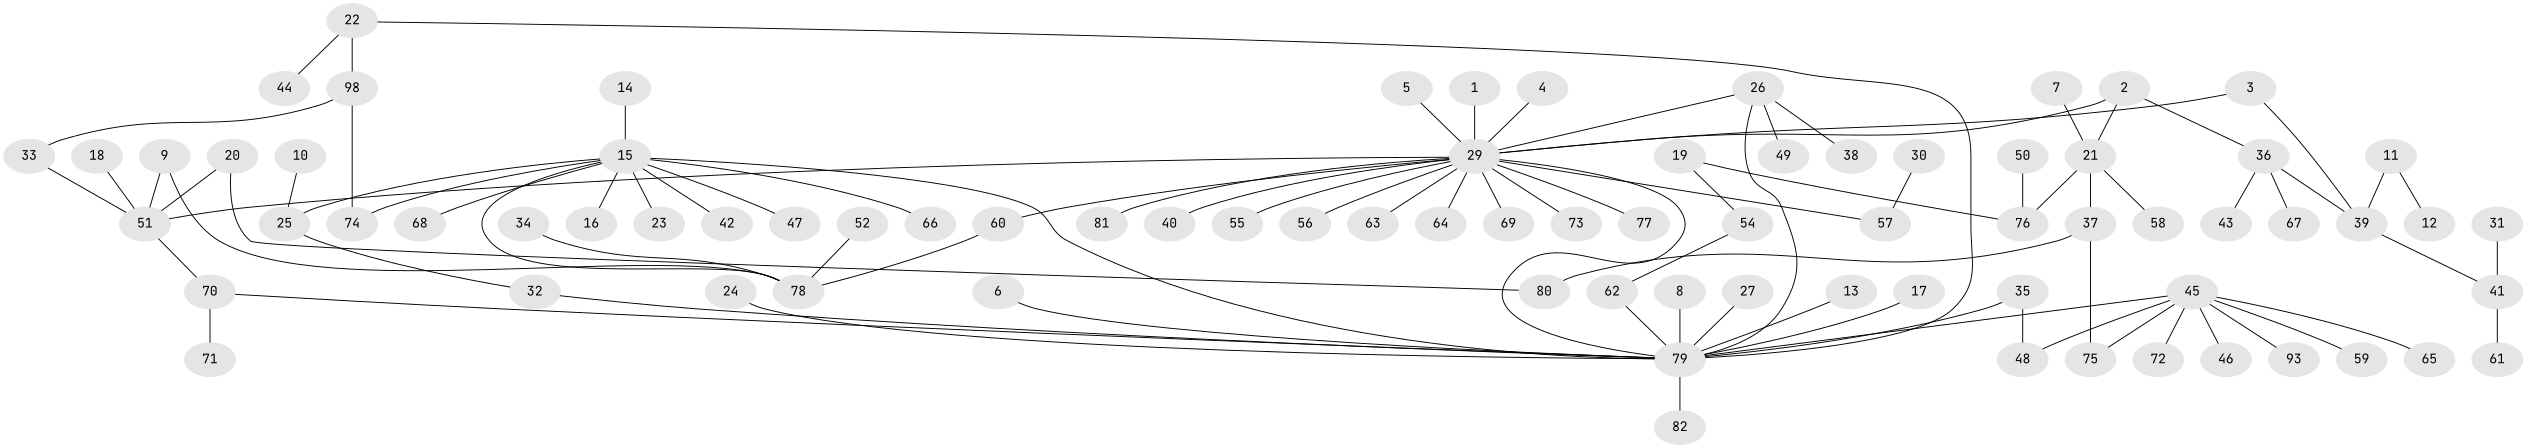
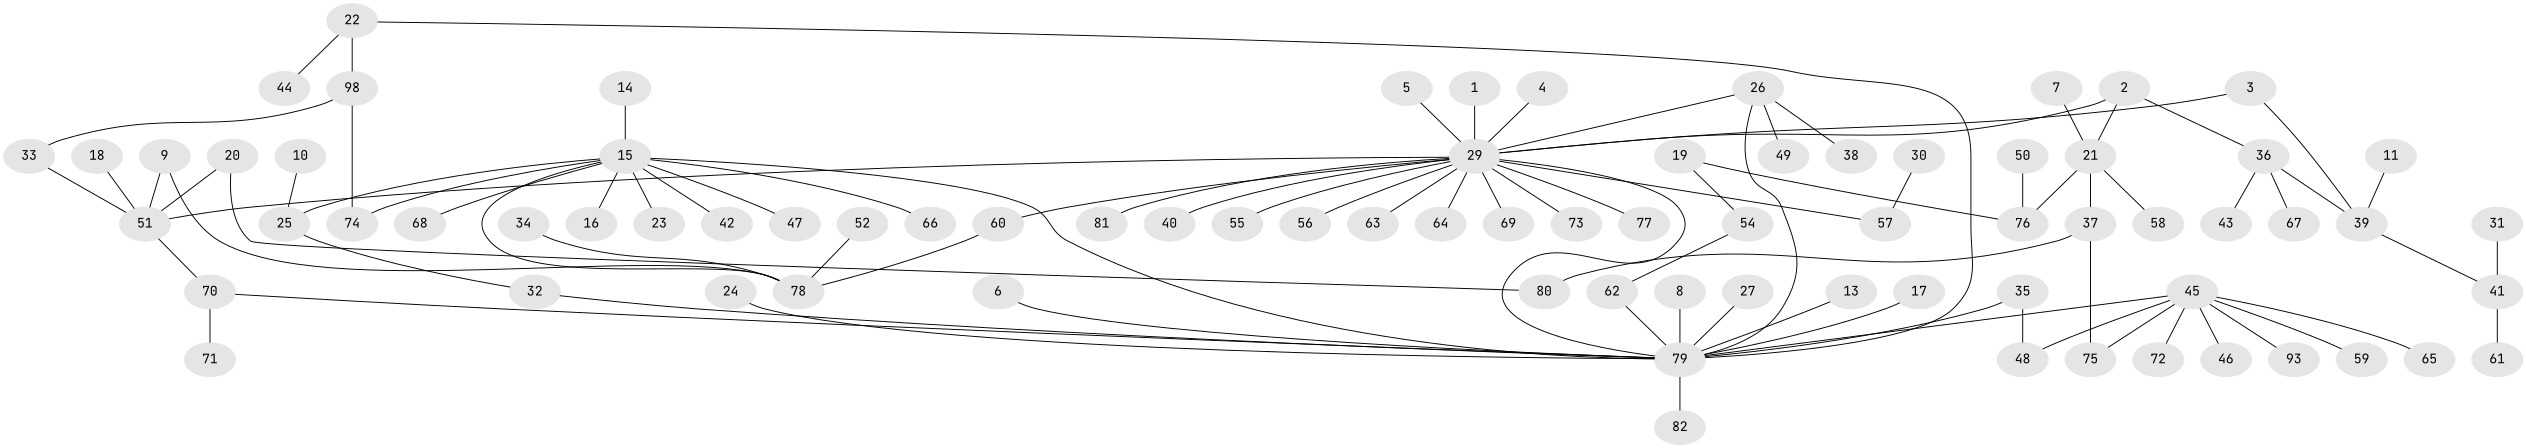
(2430, 224) -> none
